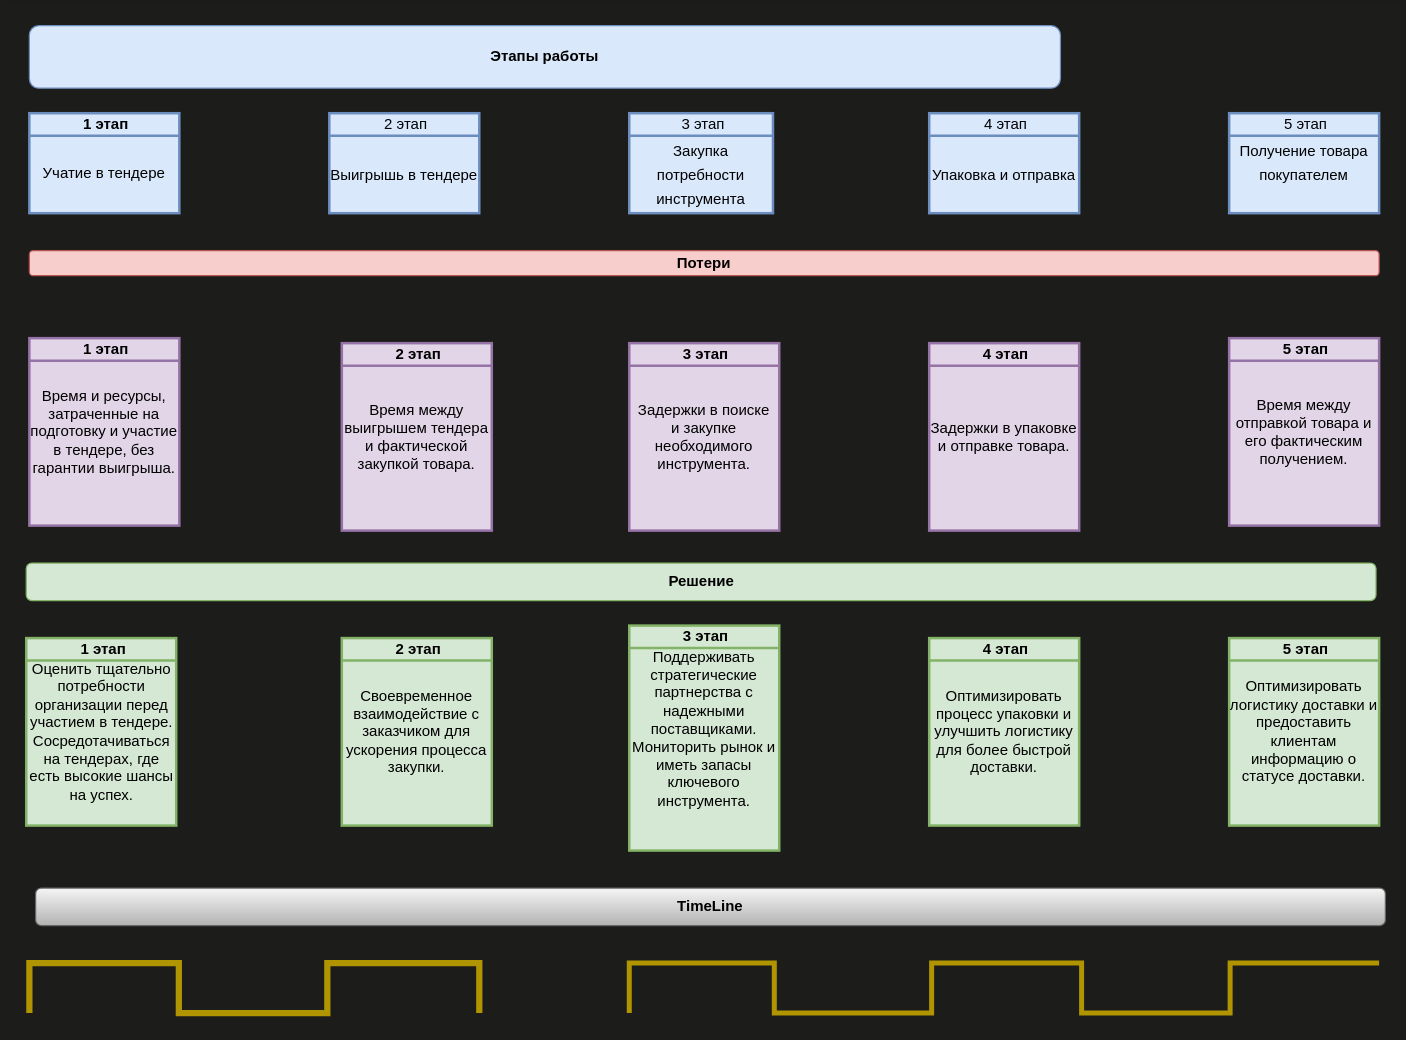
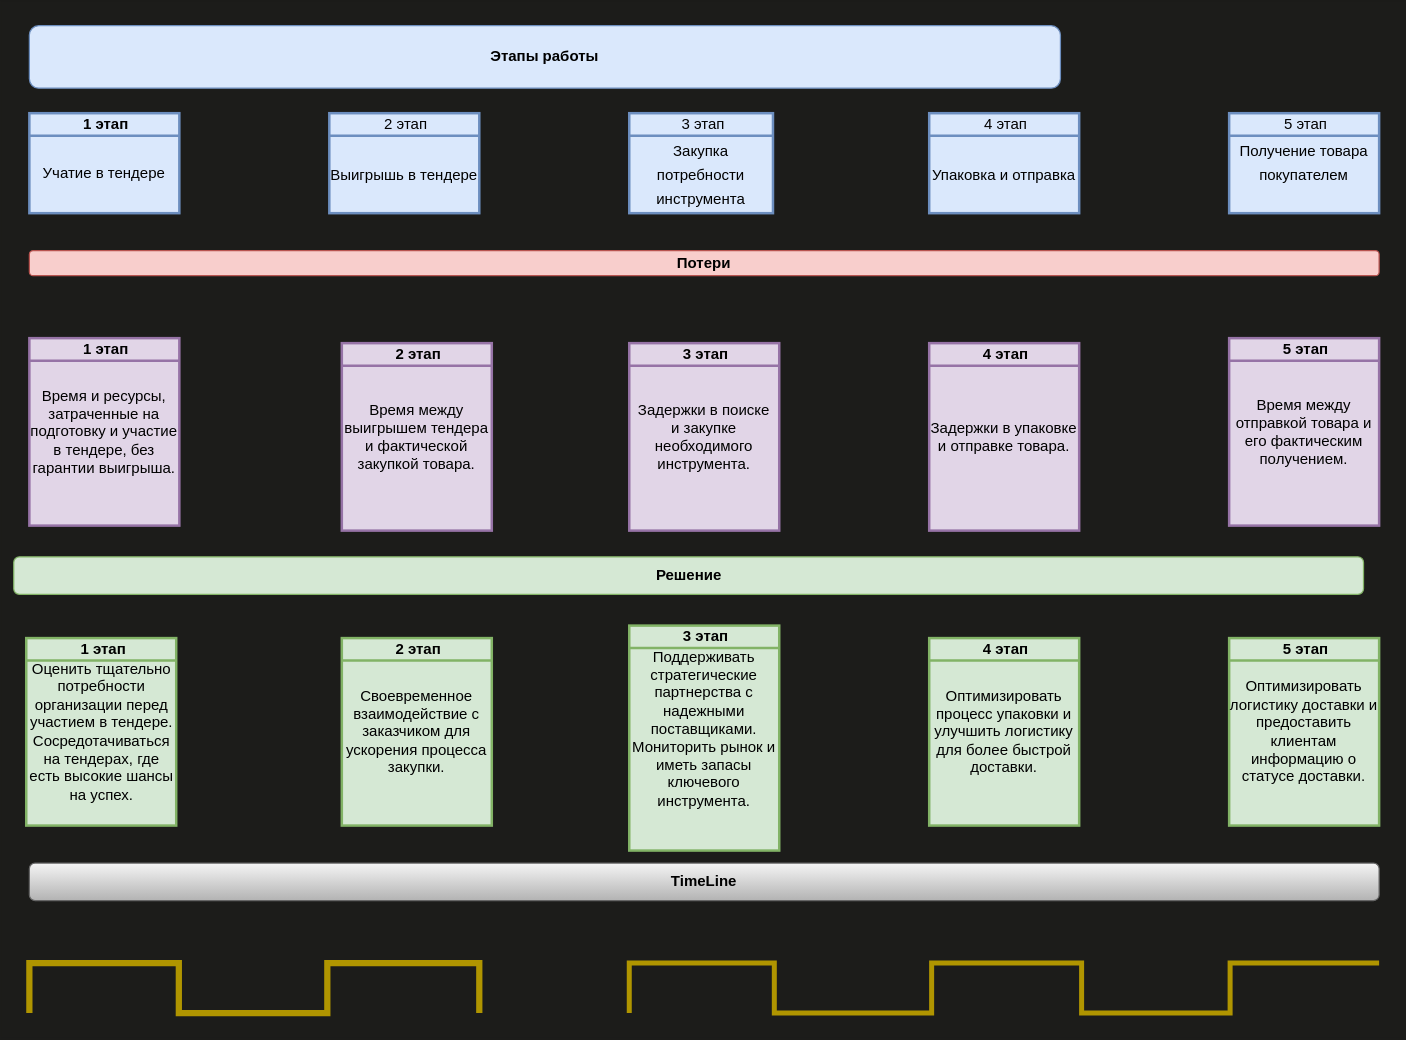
(701, 582) -> (689, 576)
(711, 907) -> (704, 882)
